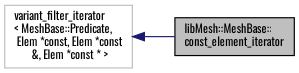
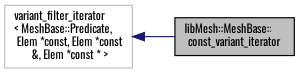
(235, 37) -> (235, 37)
